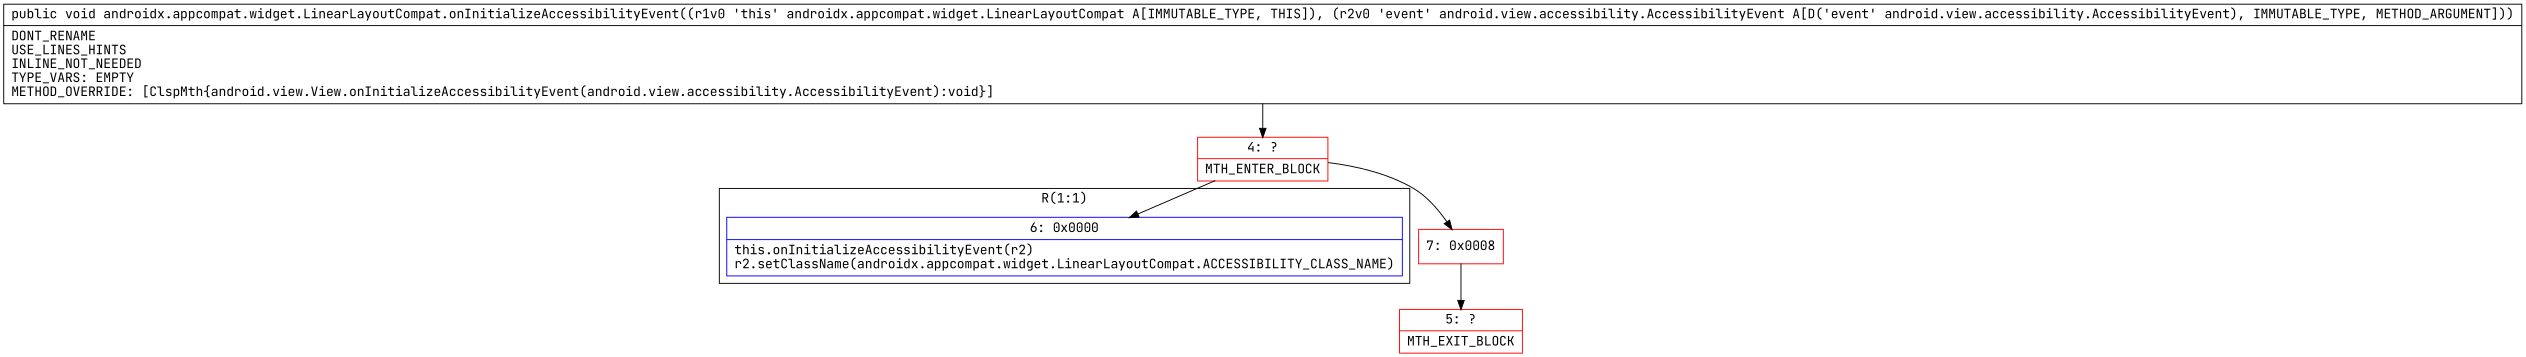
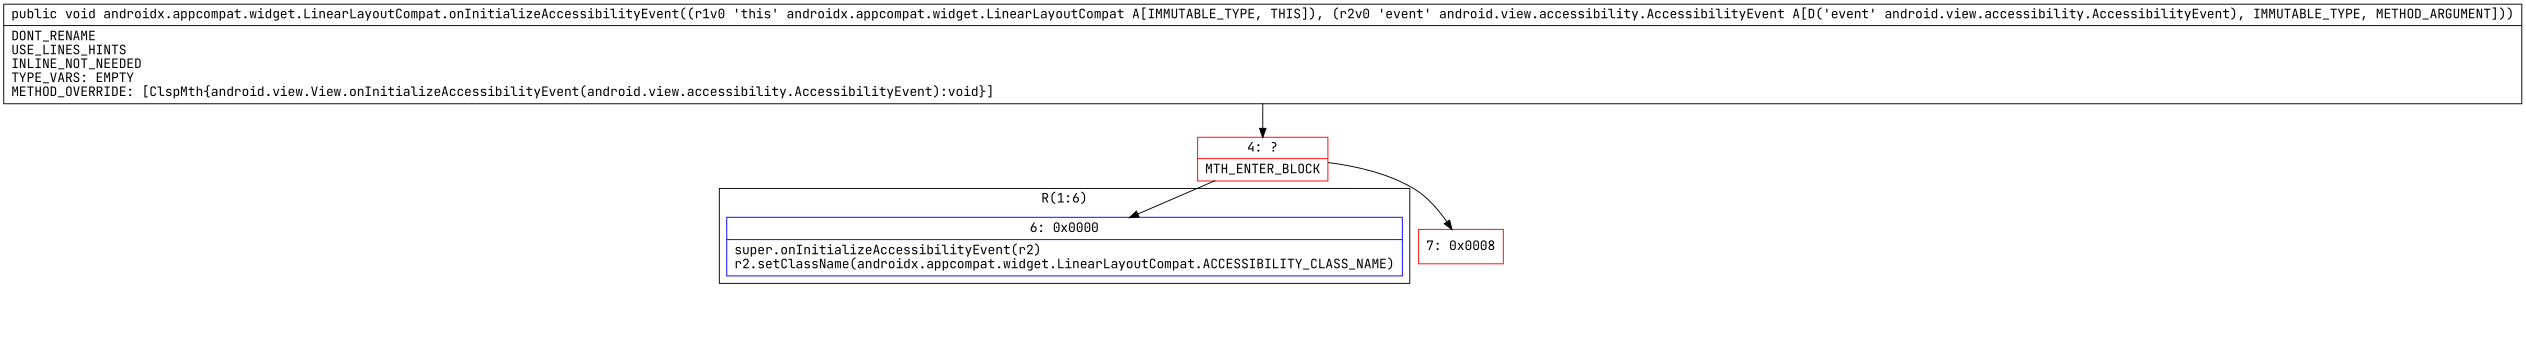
(1065, 199) -> (1065, 199)
(884, 250) -> (888, 250)
(1461, 331) -> none
